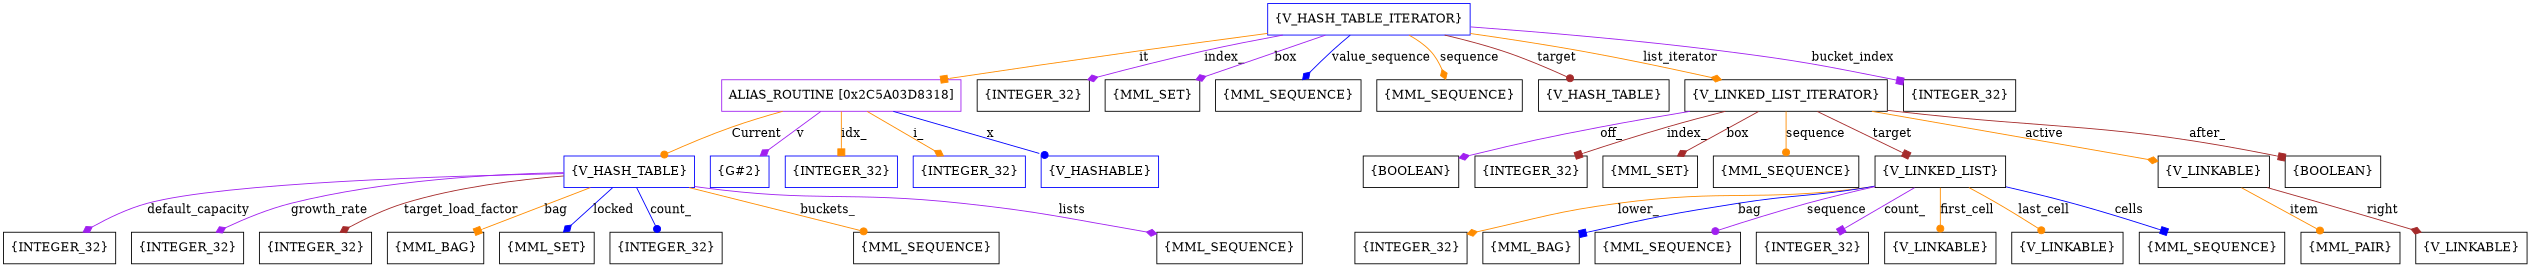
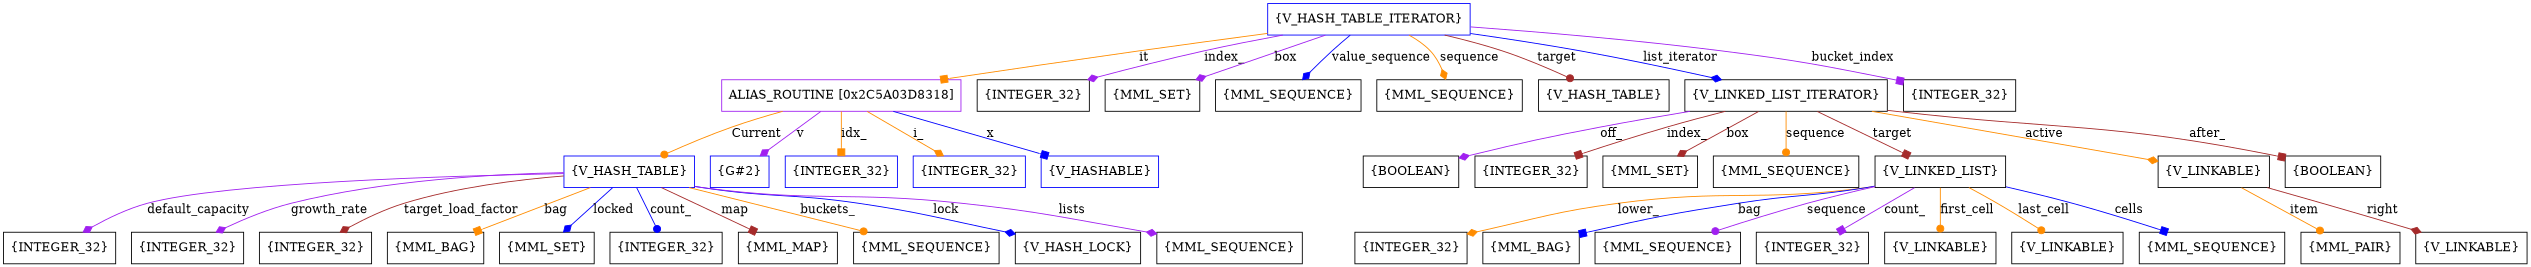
(1591, 53) -> (1591, 53)
(966, 132) -> (966, 132)
none -> (788, 248)
none -> (1078, 248)
